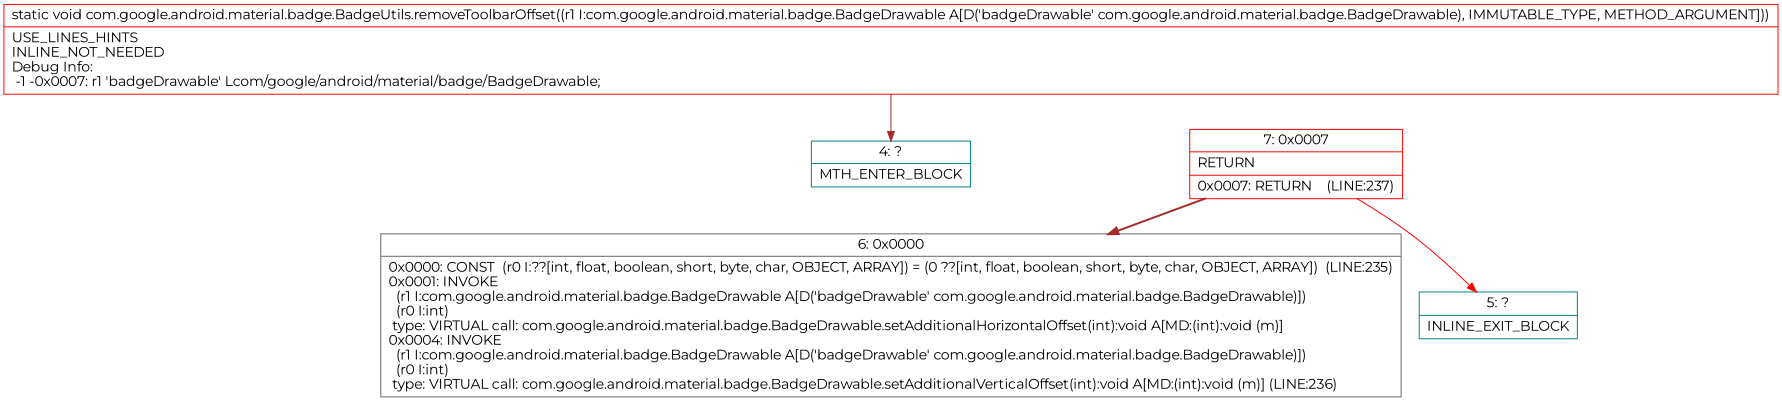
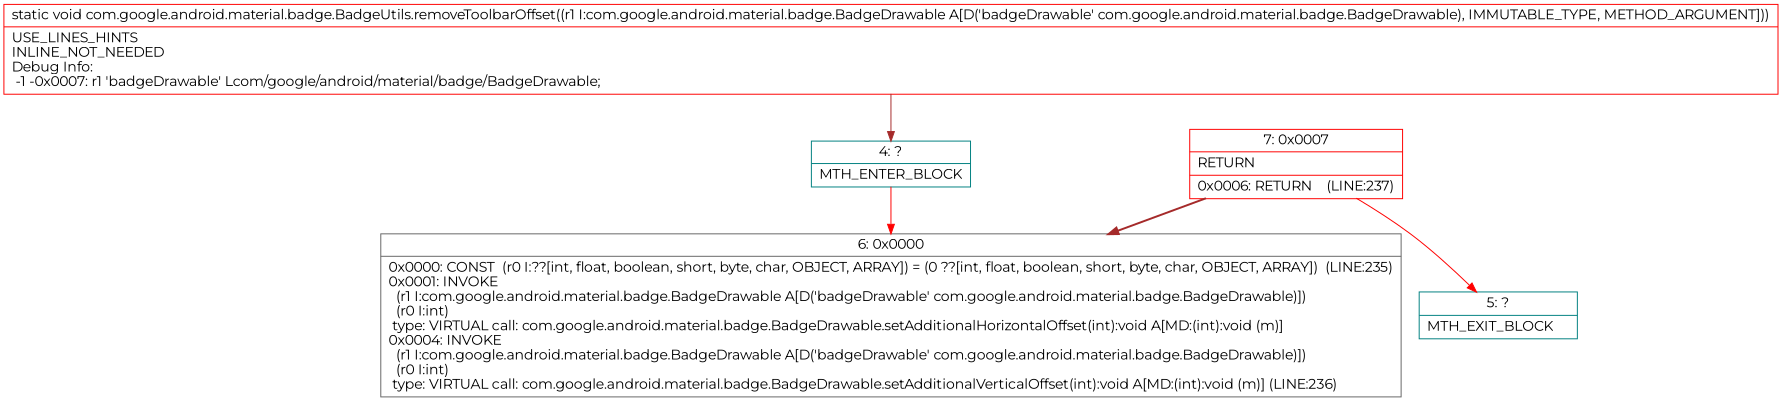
(1296, 186) -> (1296, 186)
none -> (891, 205)
(1498, 327) -> (1490, 327)
